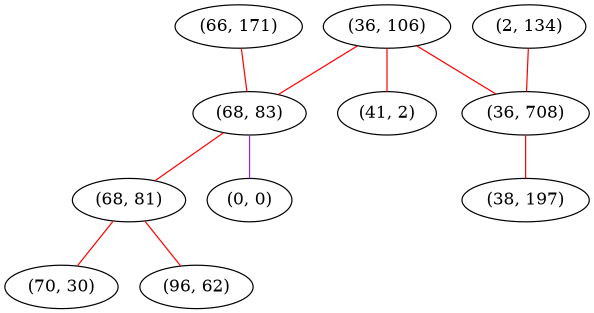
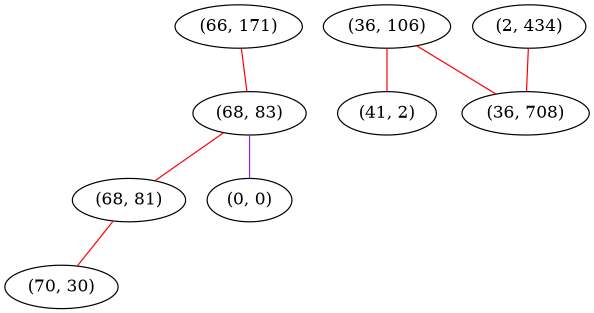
(529, 27) -> (529, 27)
(318, 70) -> none
(526, 200) -> none
(197, 287) -> none
